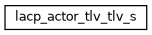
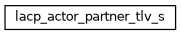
(76, 18) -> (90, 18)
